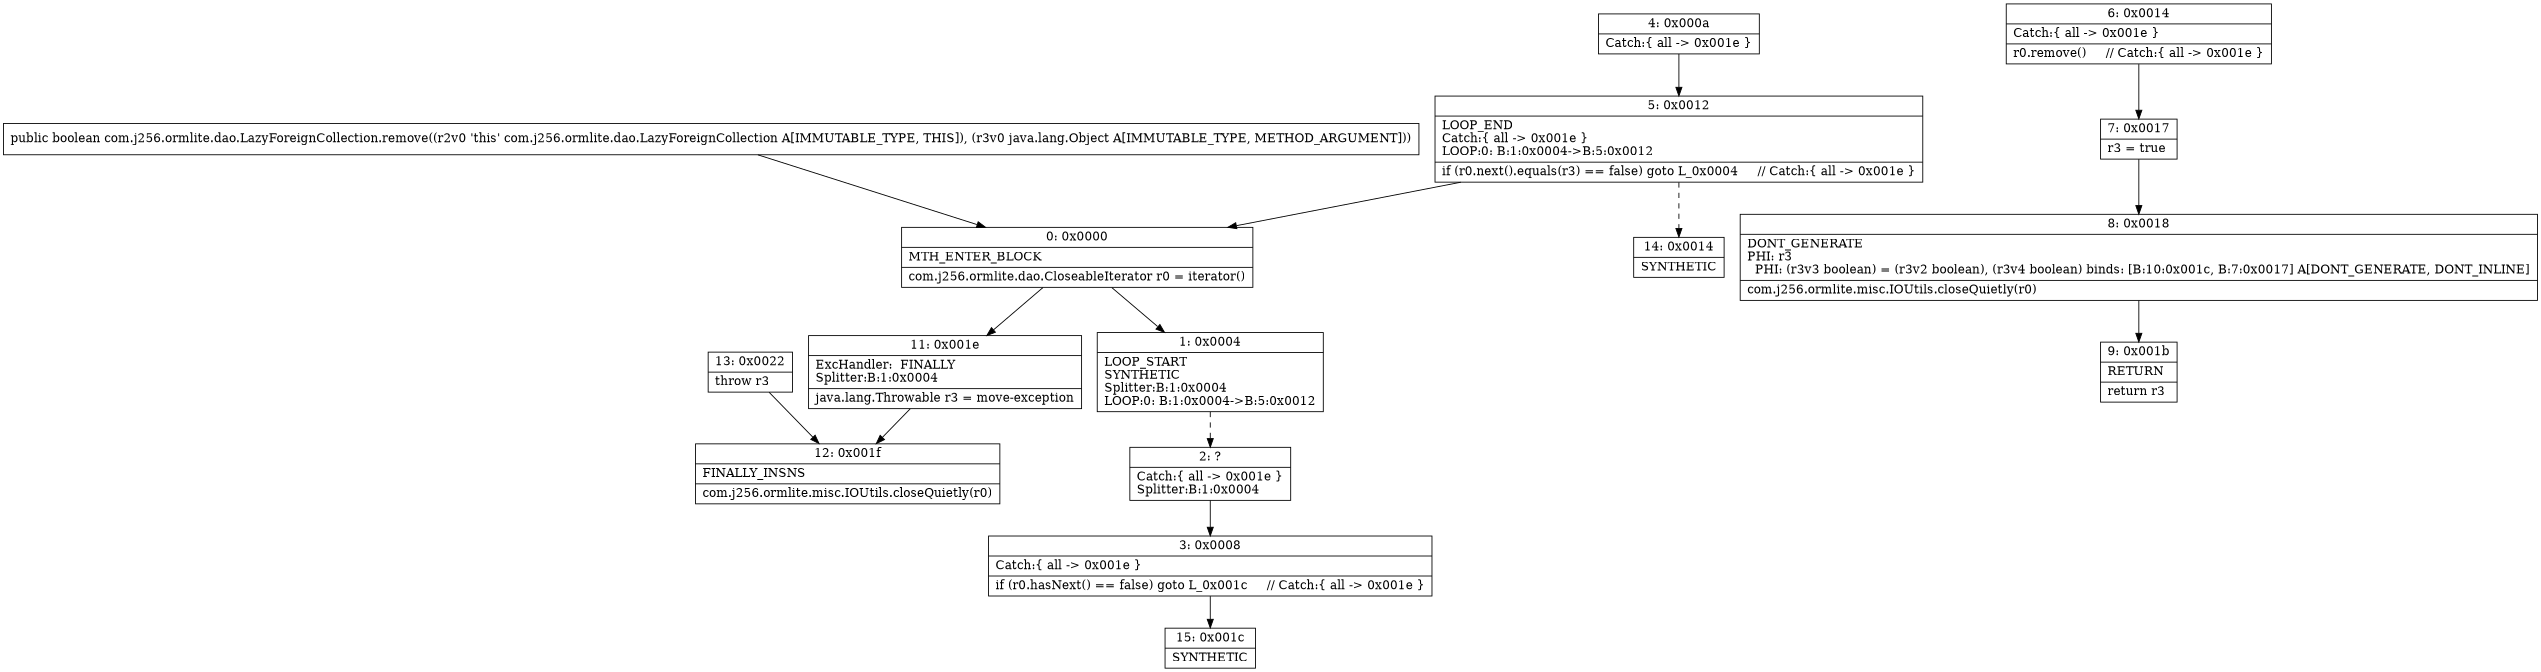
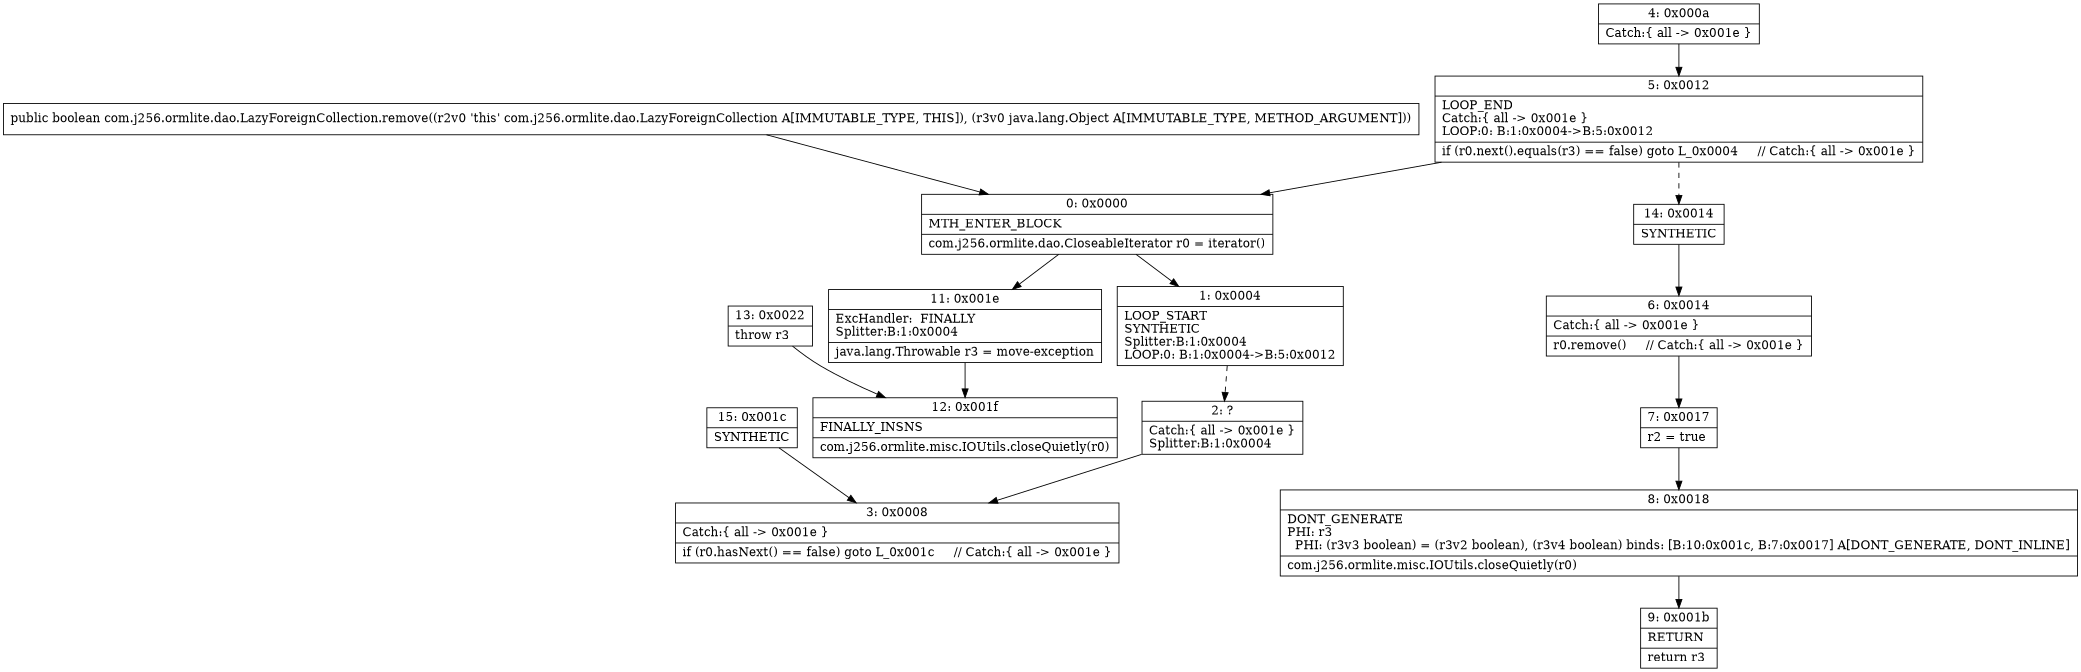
(2137, 149) -> (1677, 437)
none -> (1679, 266)
(1210, 608) -> (814, 473)
